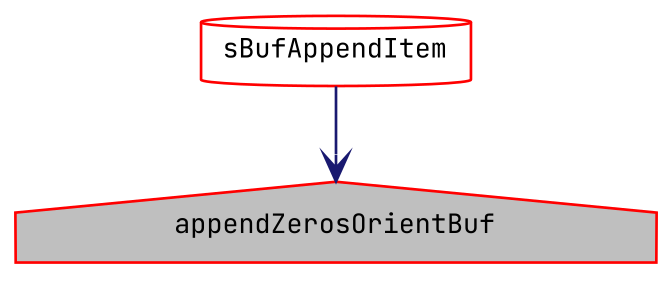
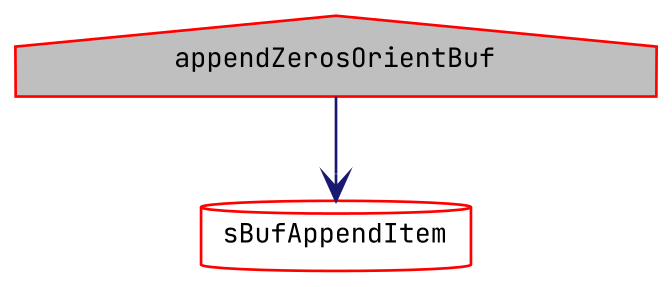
(336, 120) -> (336, 135)
